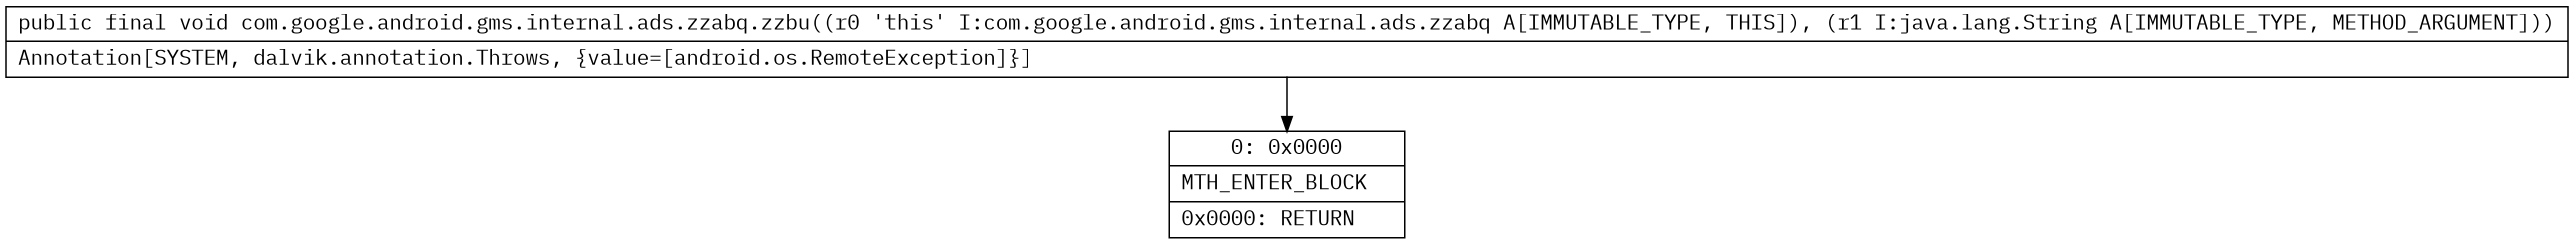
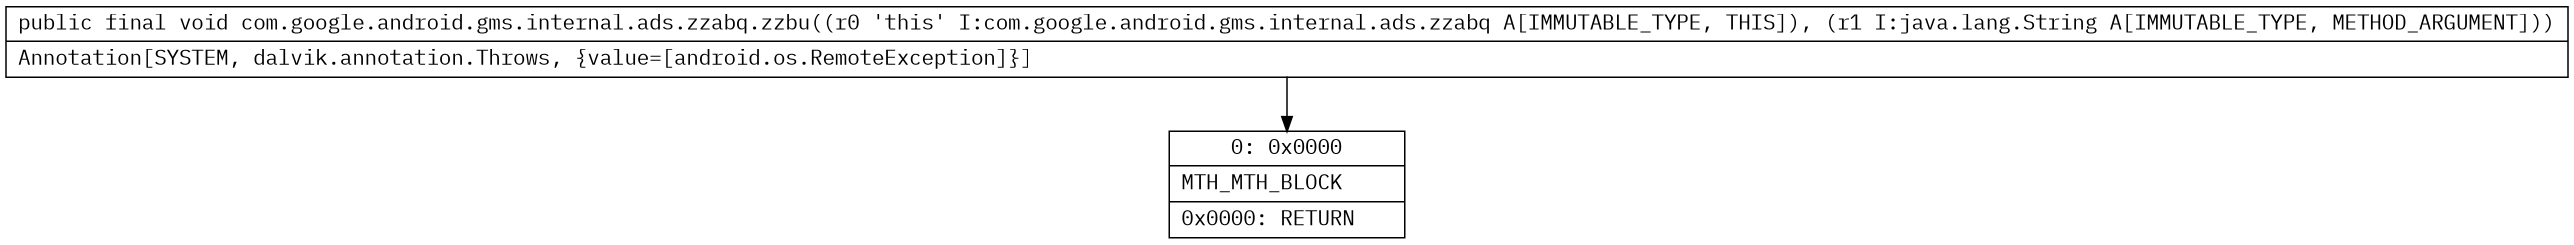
(1274, 183) -> (1262, 183)
